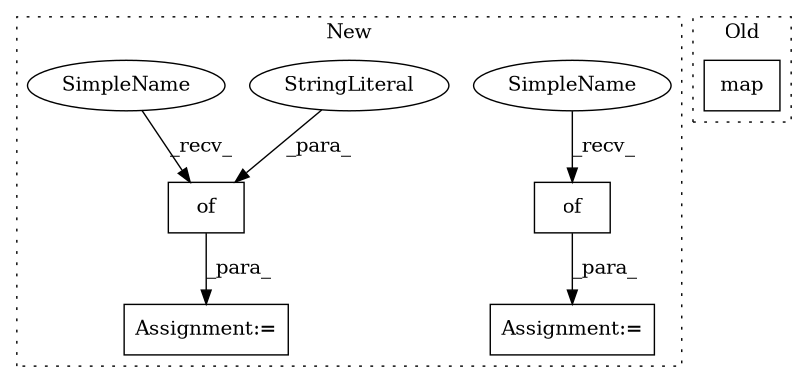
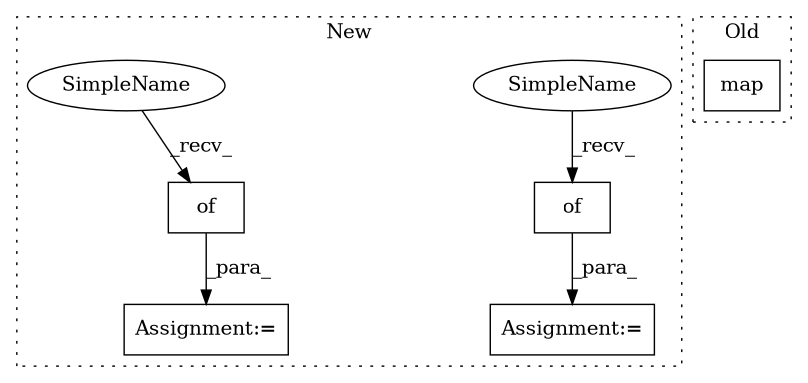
(349, 86) -> none
